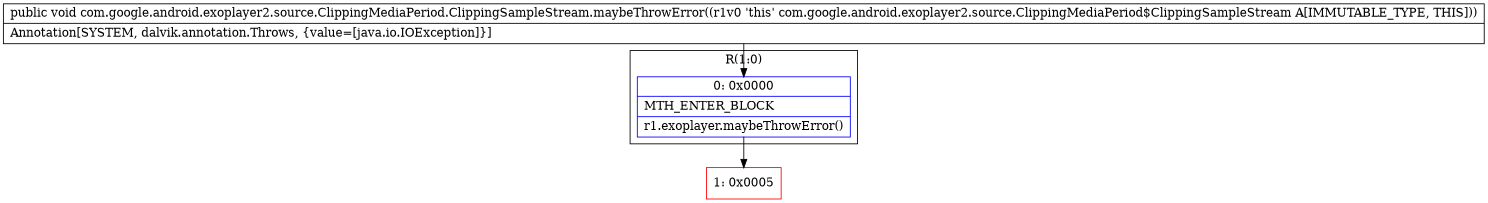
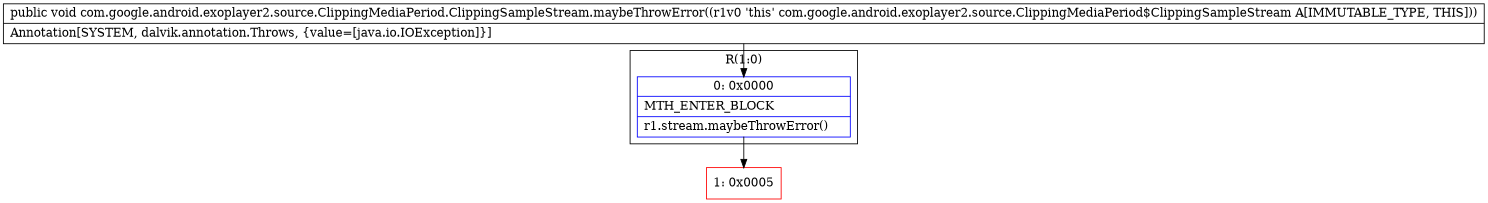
(744, 126) -> (736, 126)
